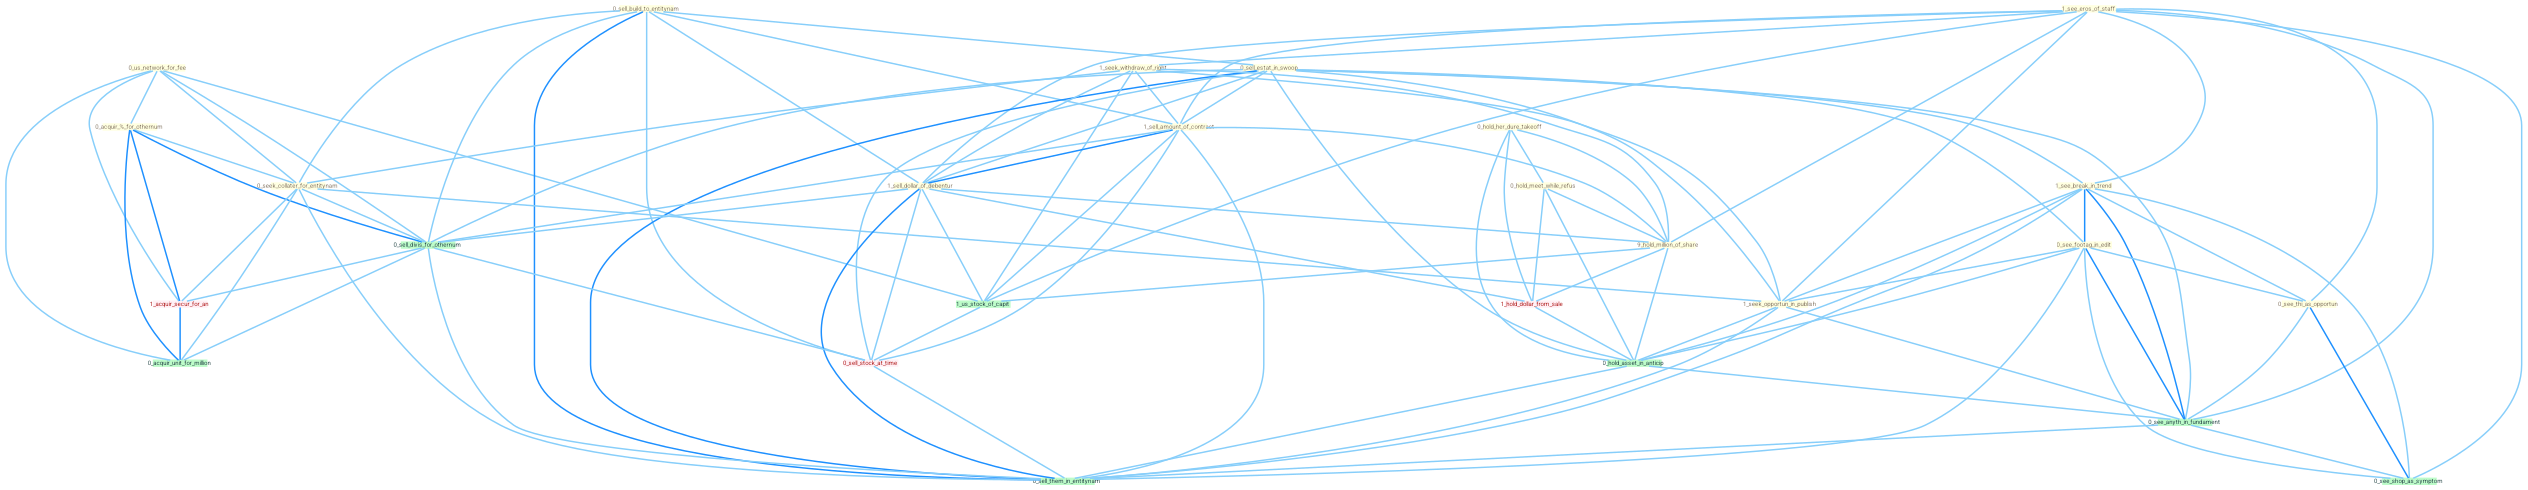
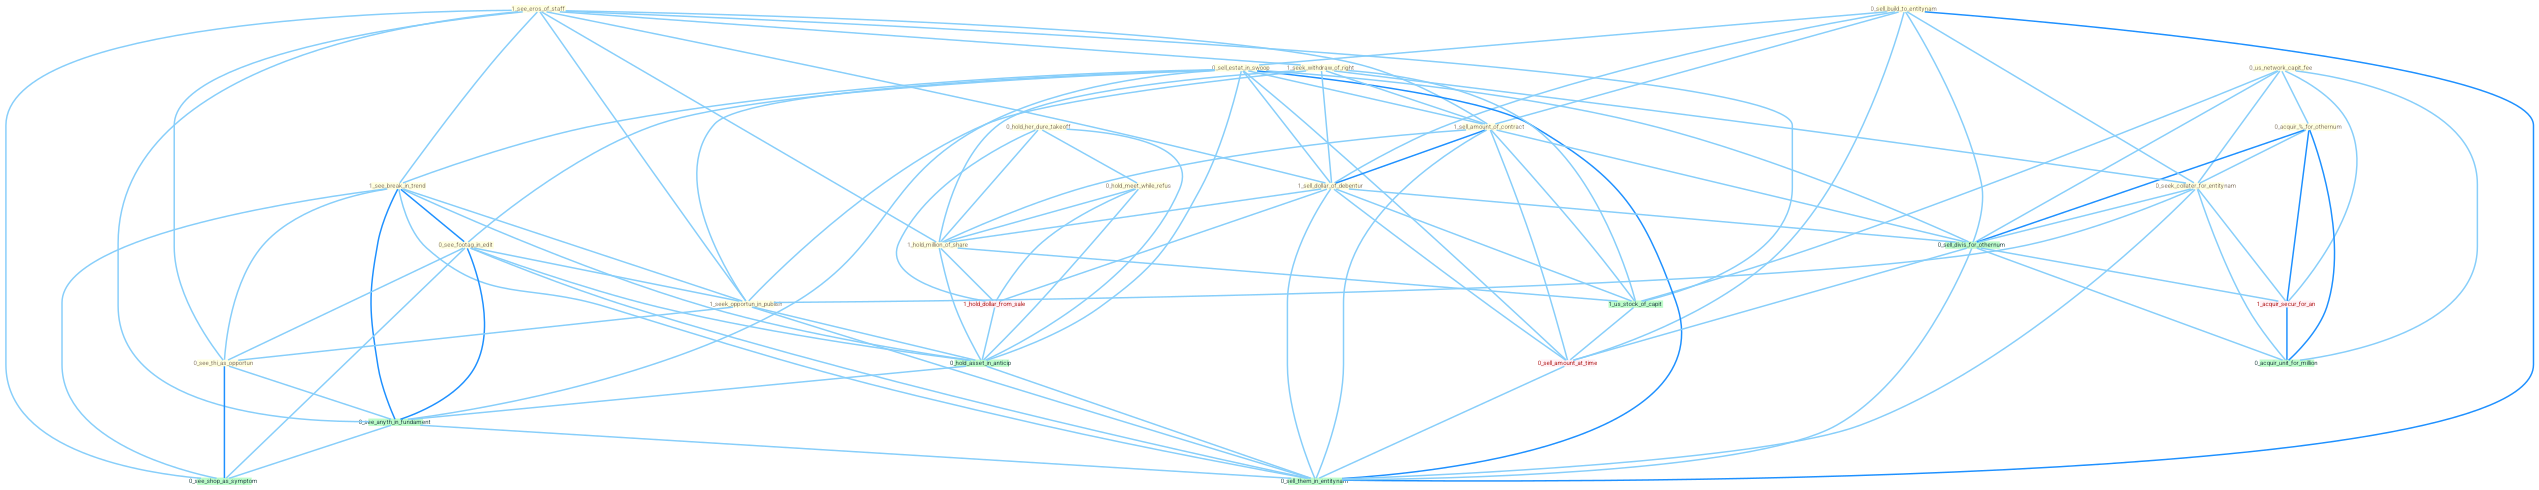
(158, 68) -> (2281, 68)
(1668, 245) -> (939, 245)
(871, 363) -> (1568, 363)
(1983, 363) -> (498, 332)
(845, 383) -> (1287, 331)
